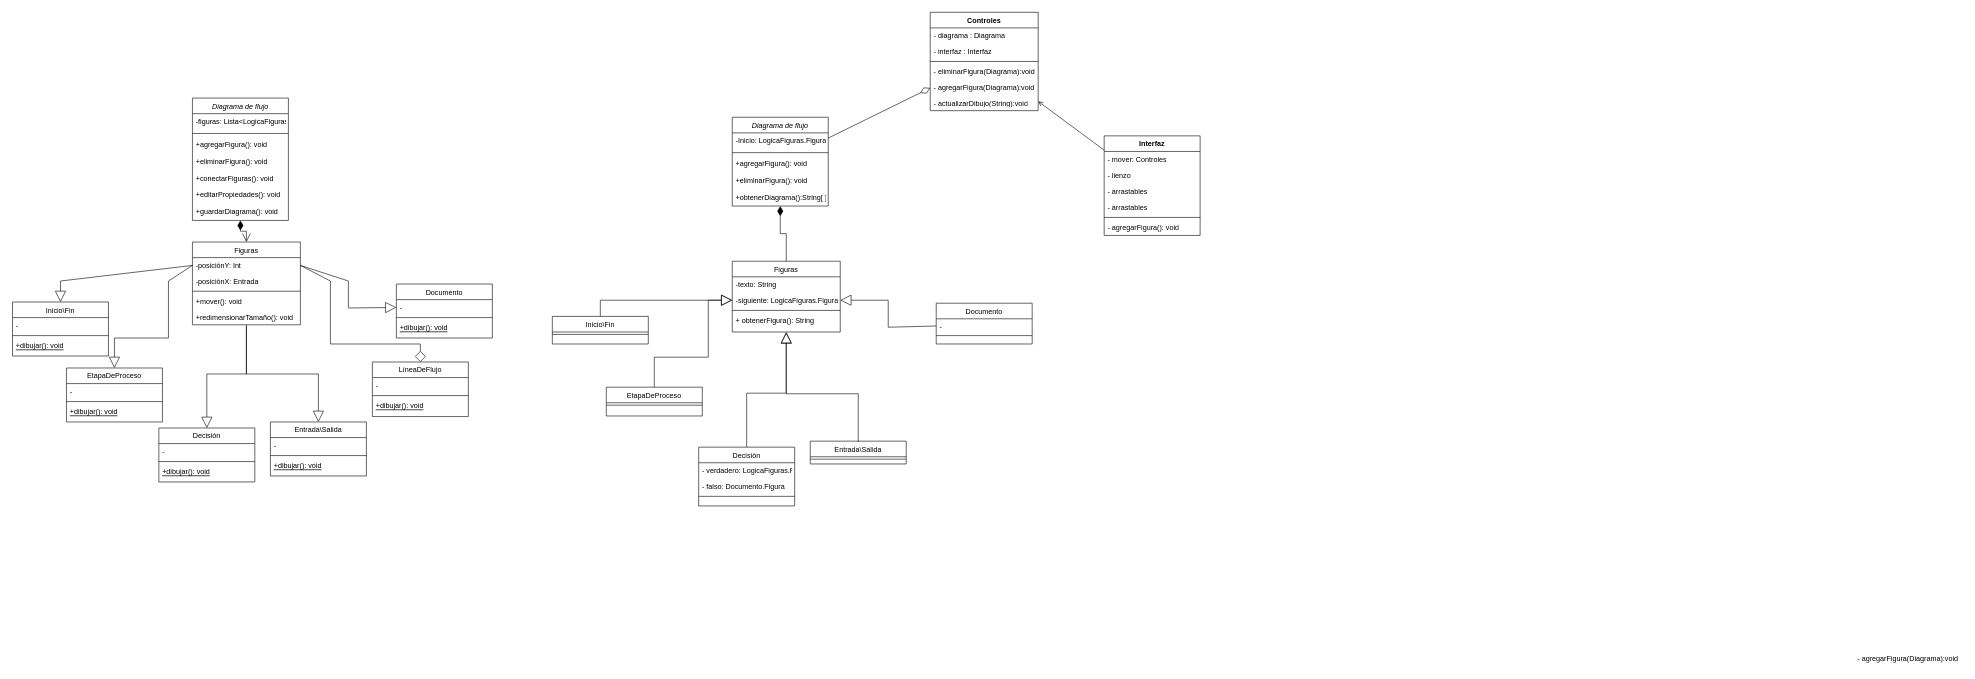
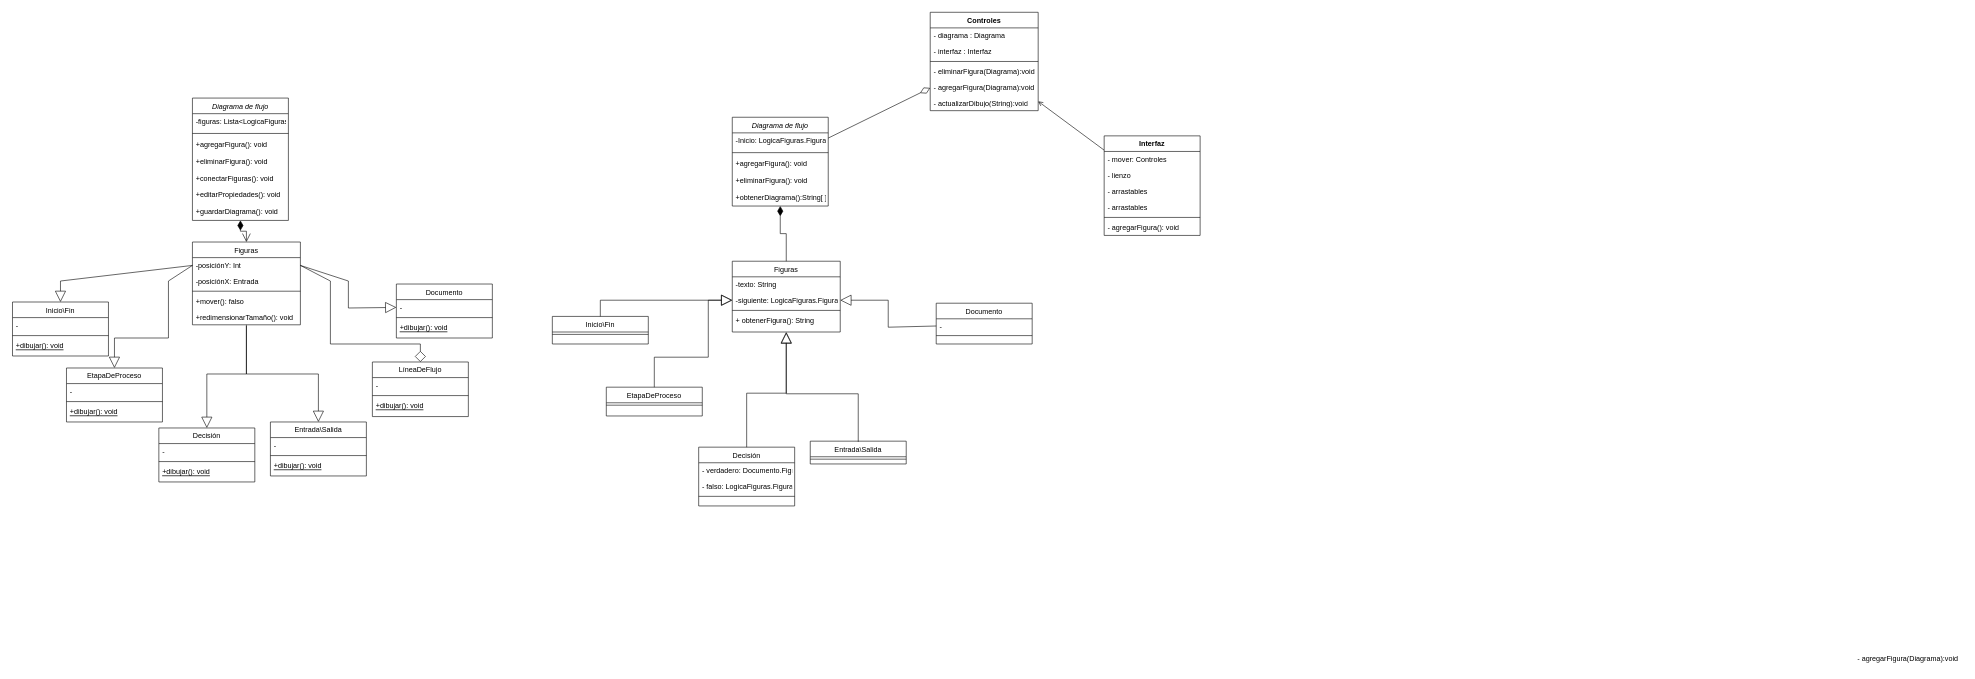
(221, 302) -> (223, 302)
(762, 471) -> (756, 471)
(747, 487) -> (753, 487)
